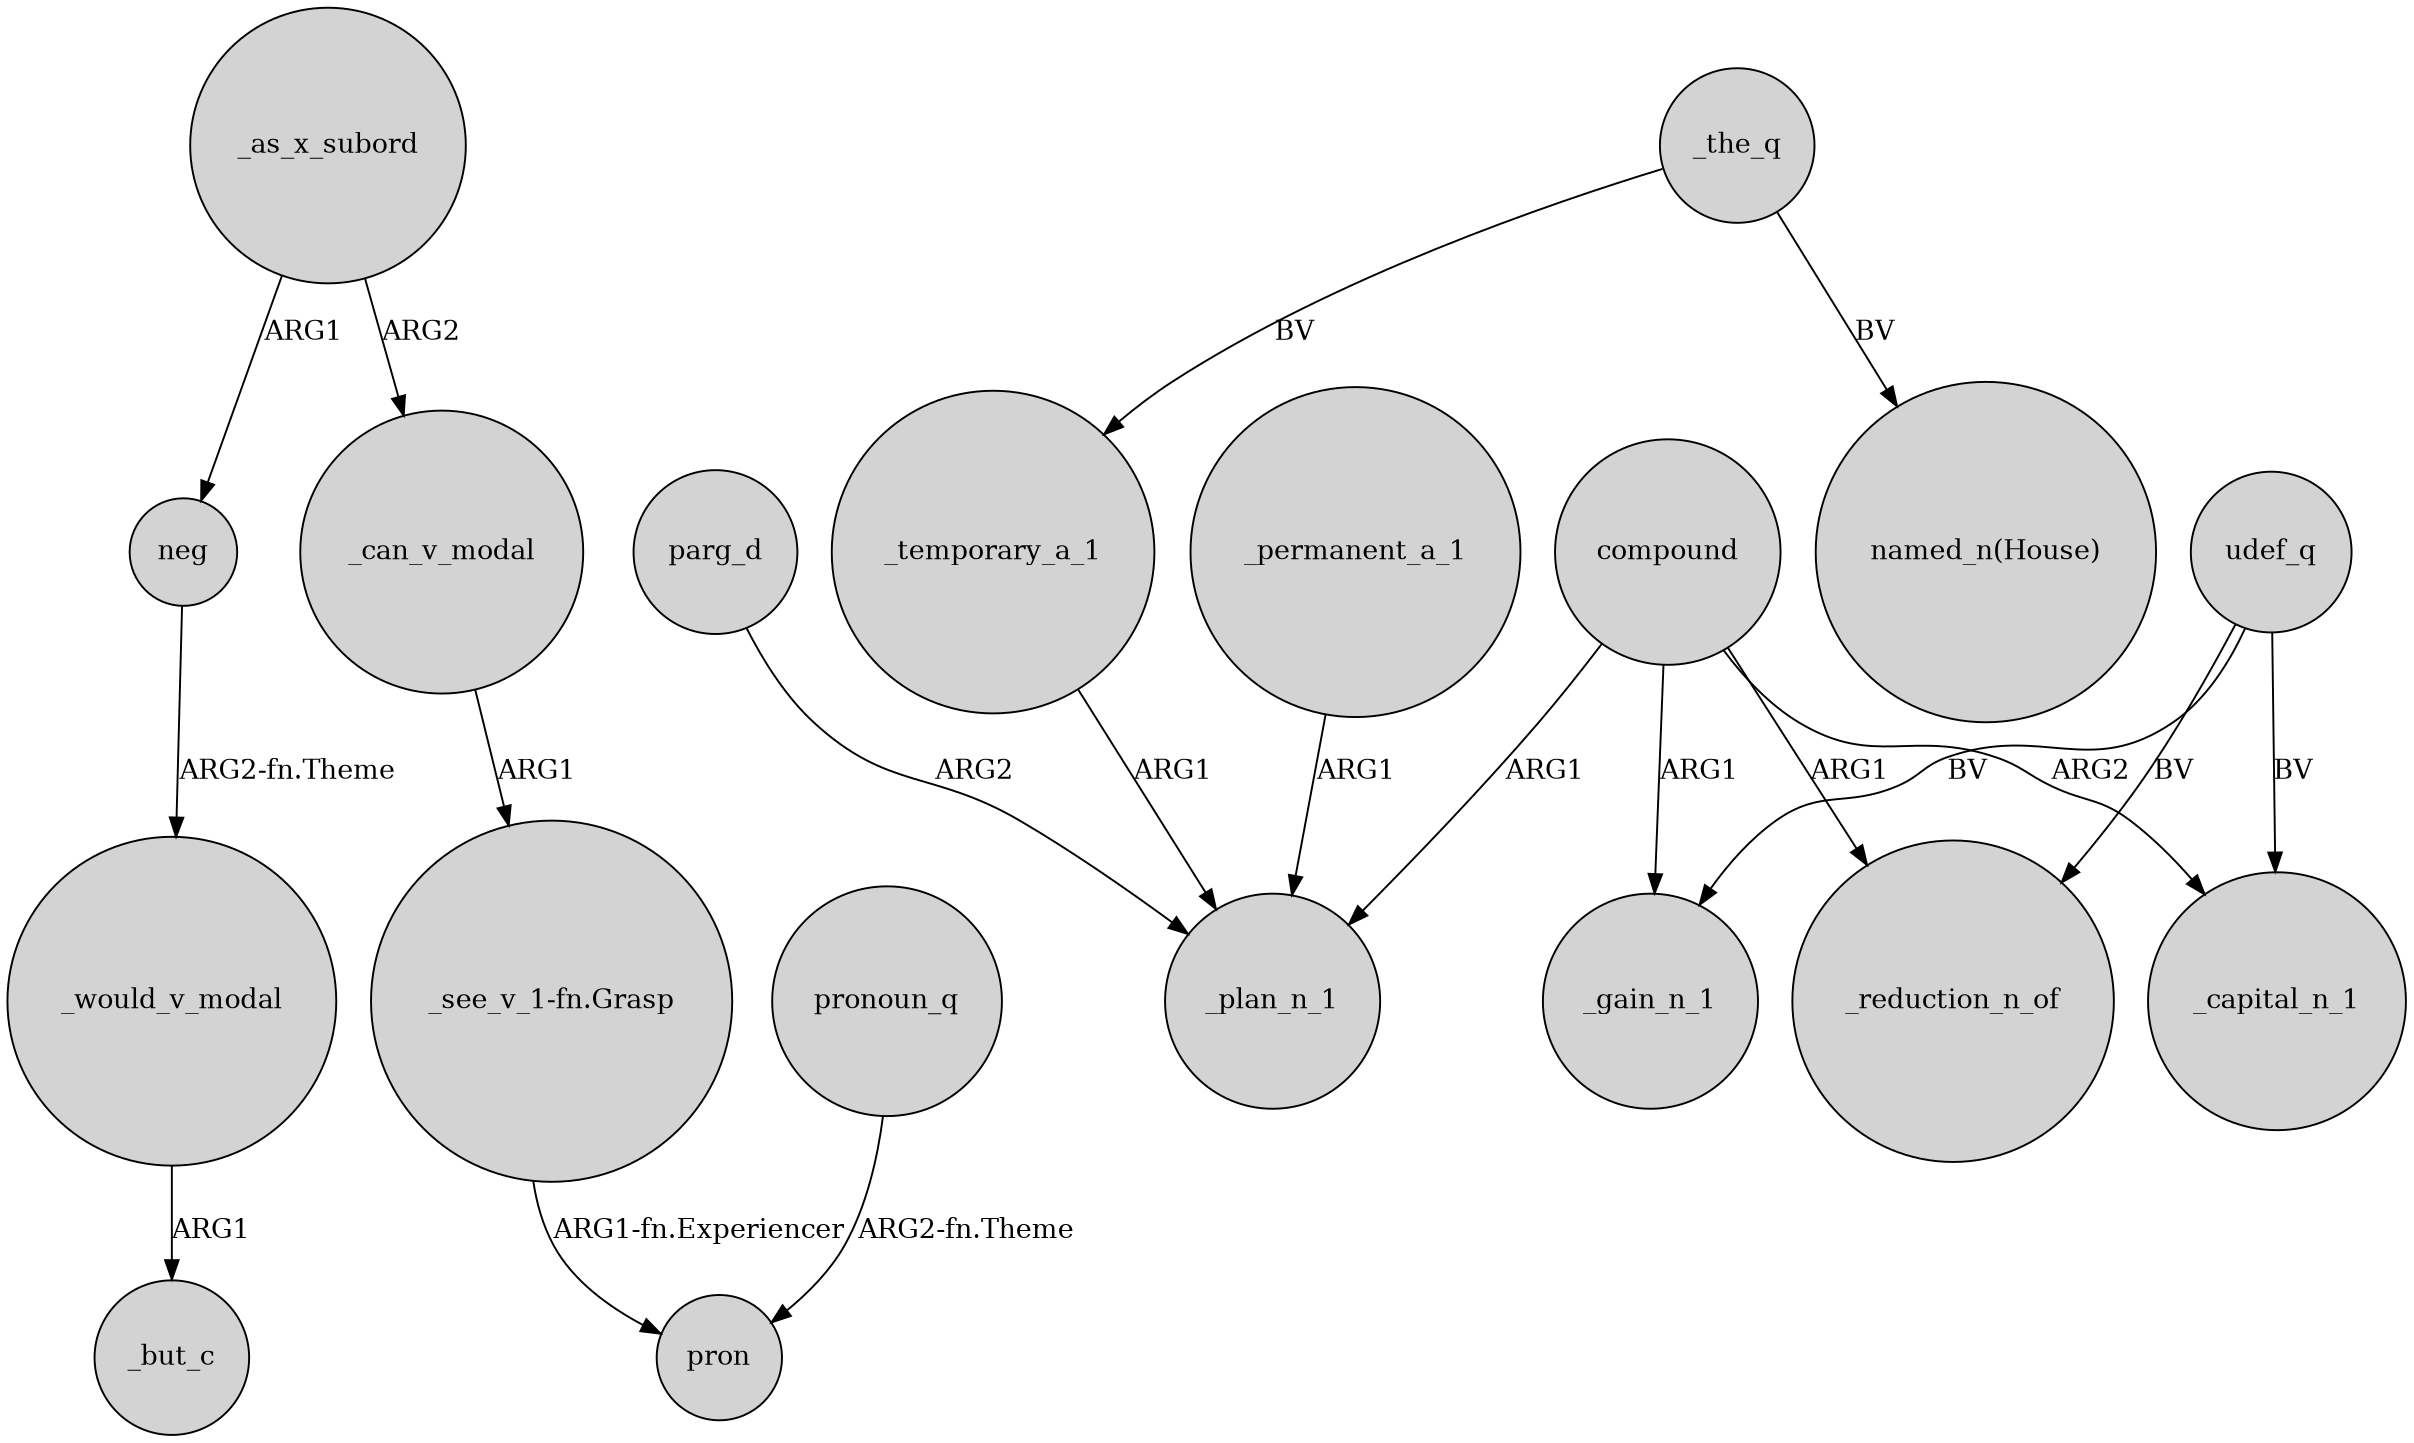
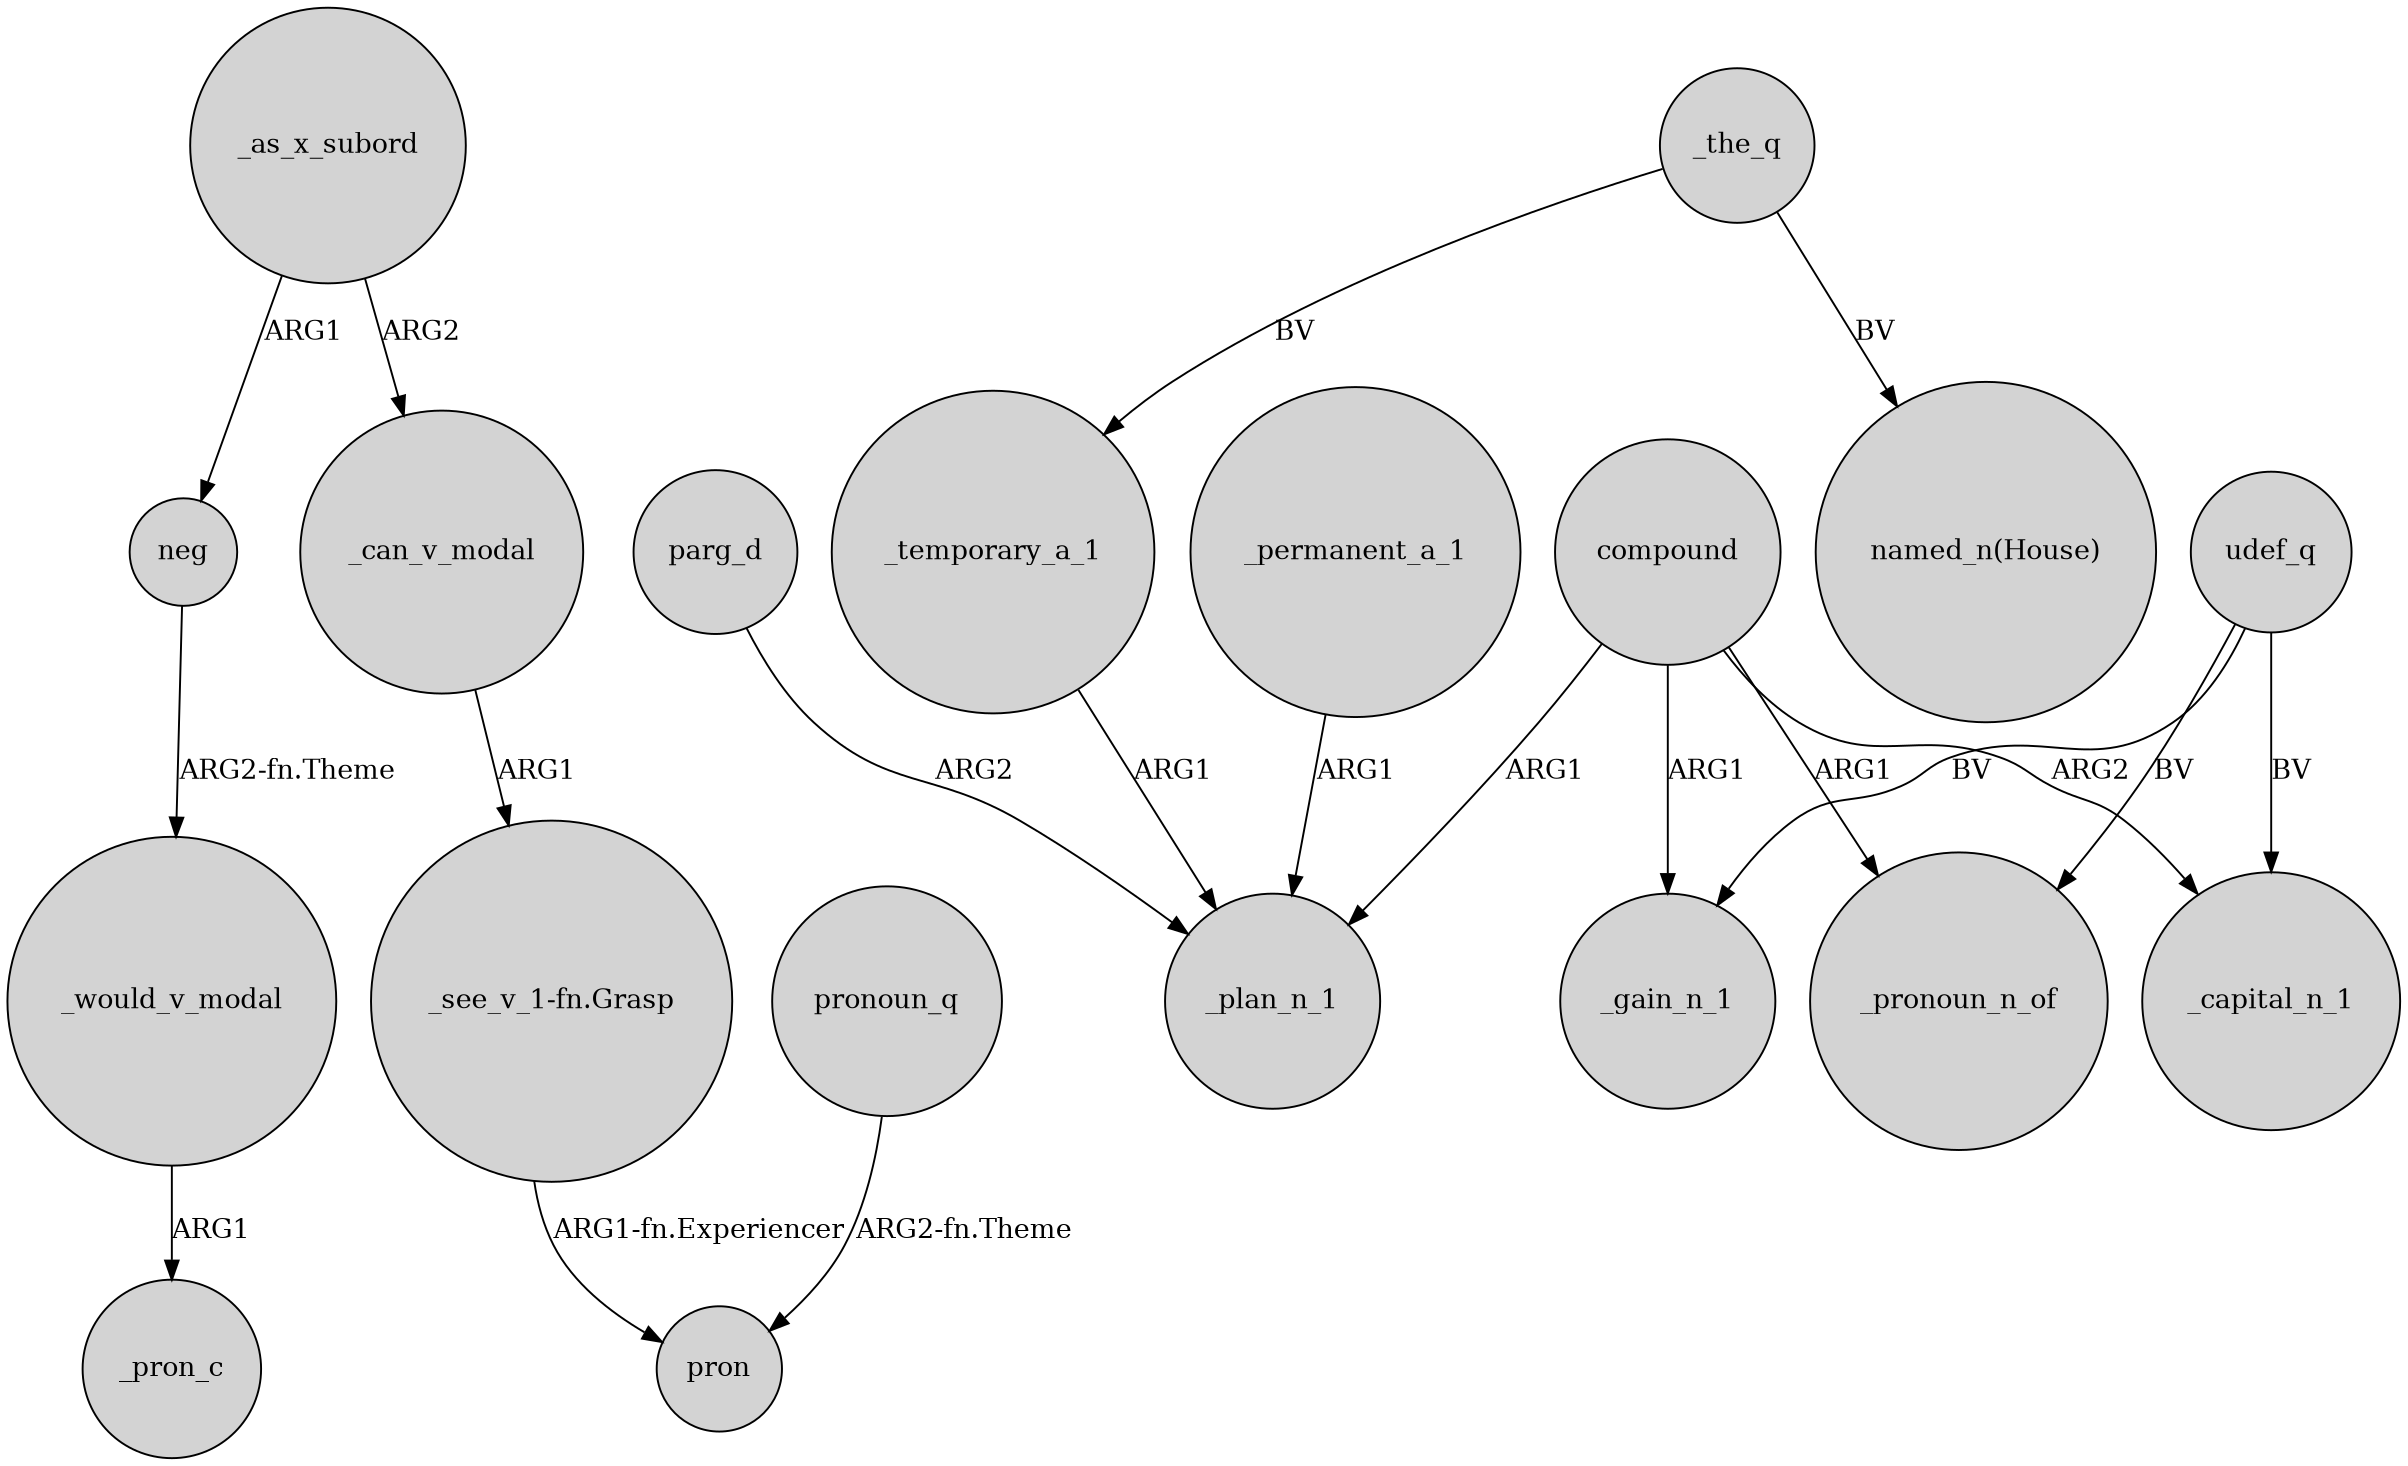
(1953, 1001) -> (1959, 1001)
(172, 1358) -> (172, 1369)
